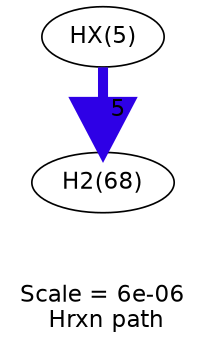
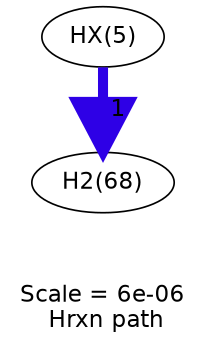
(115, 110) -> (115, 110)
